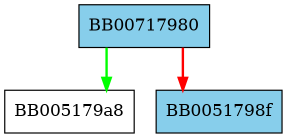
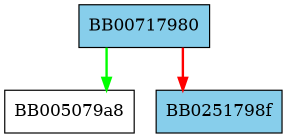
(69, 112) -> (69, 112)
(219, 112) -> (219, 112)
